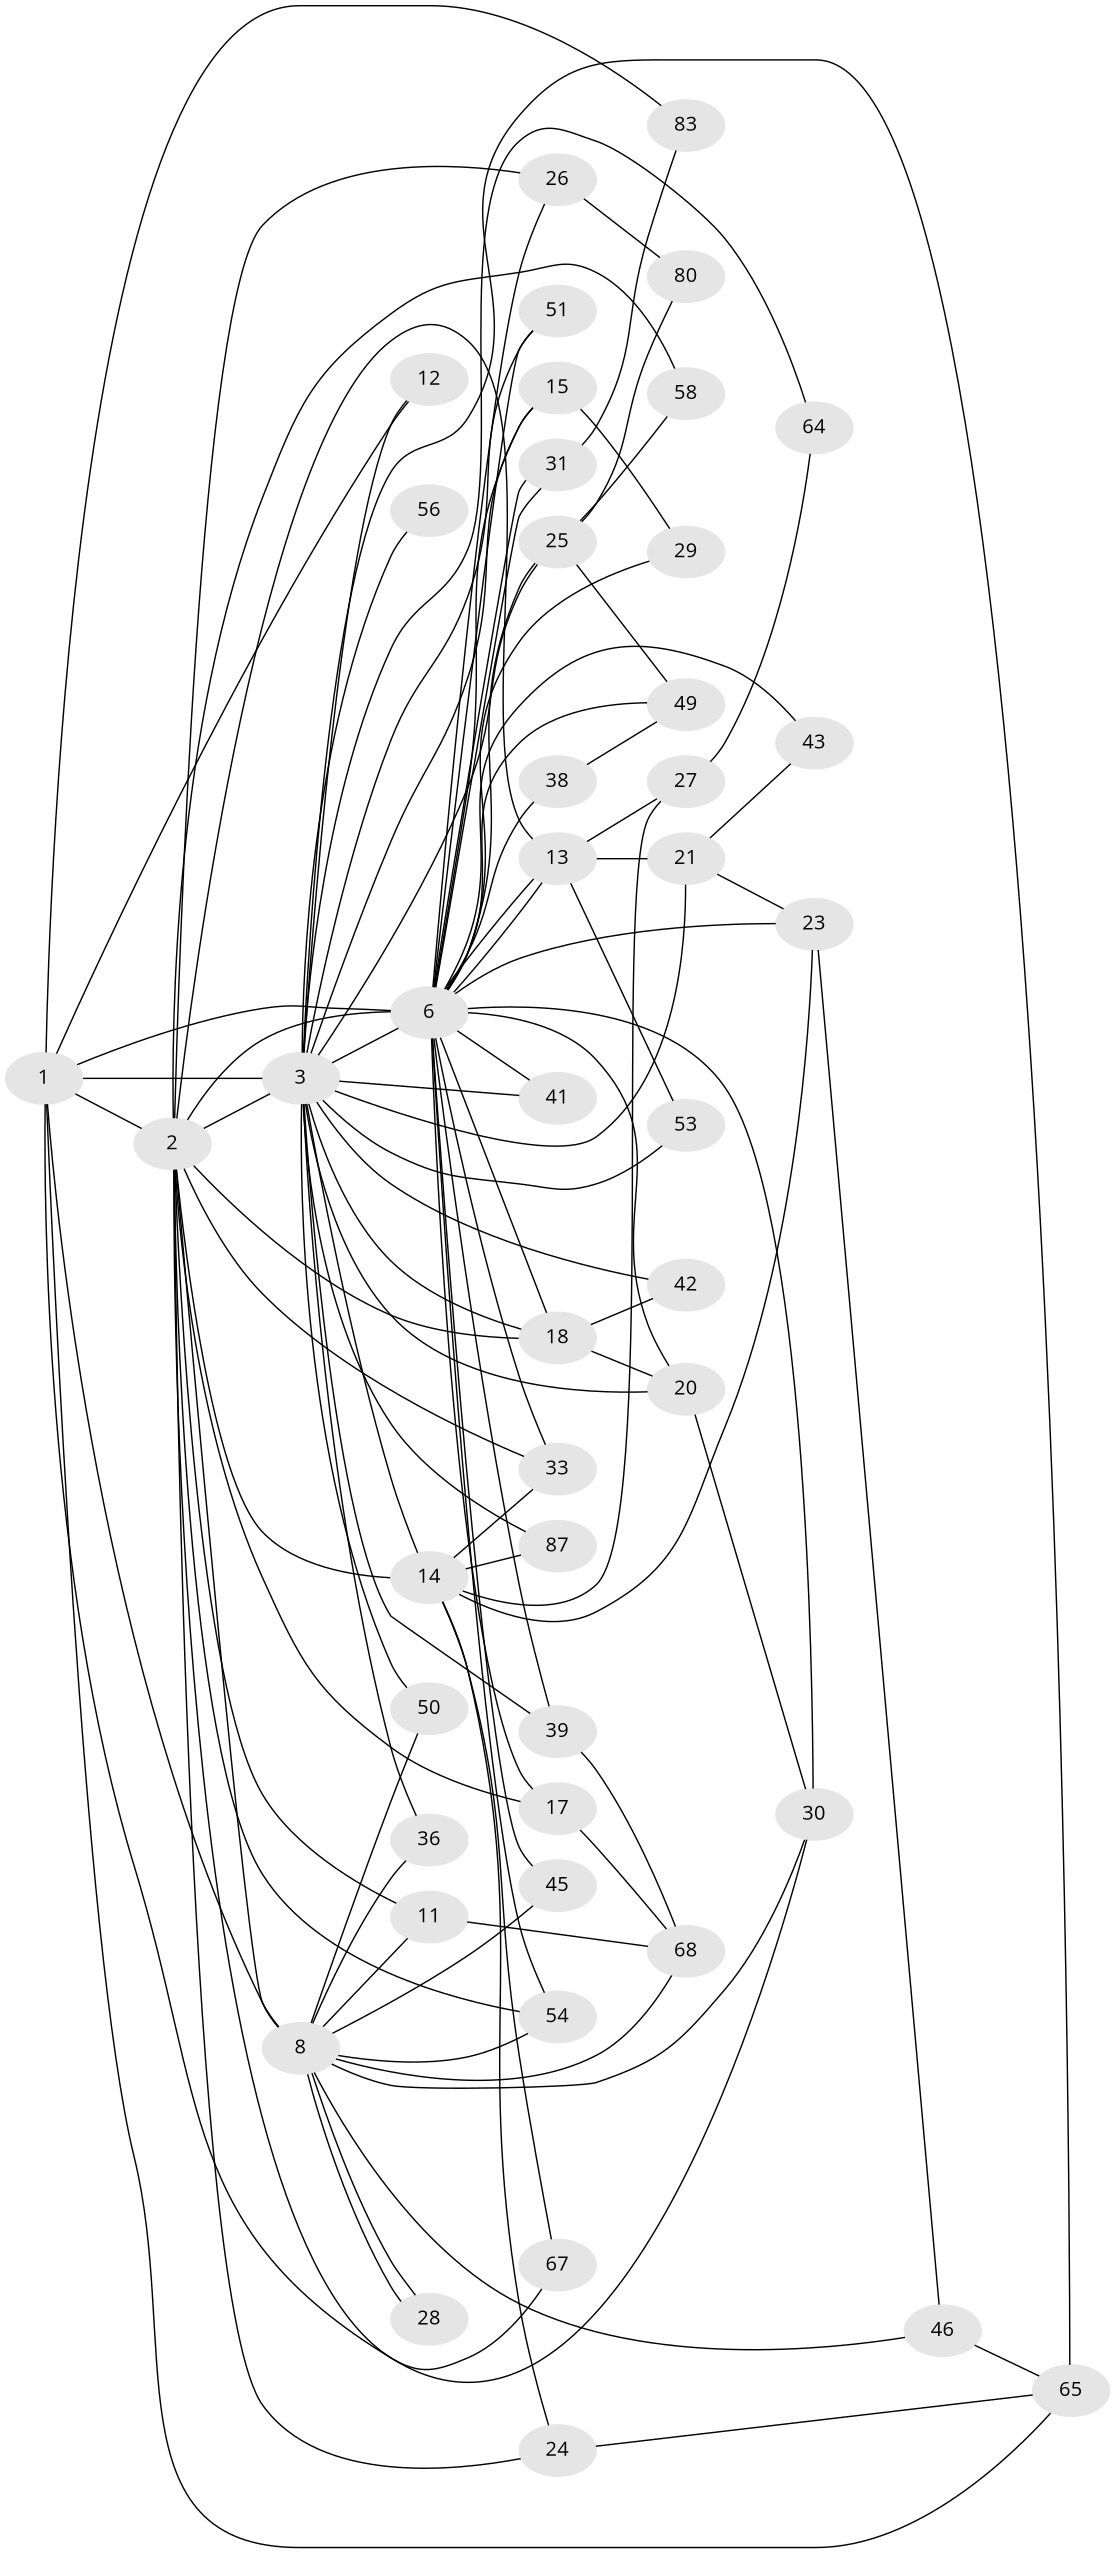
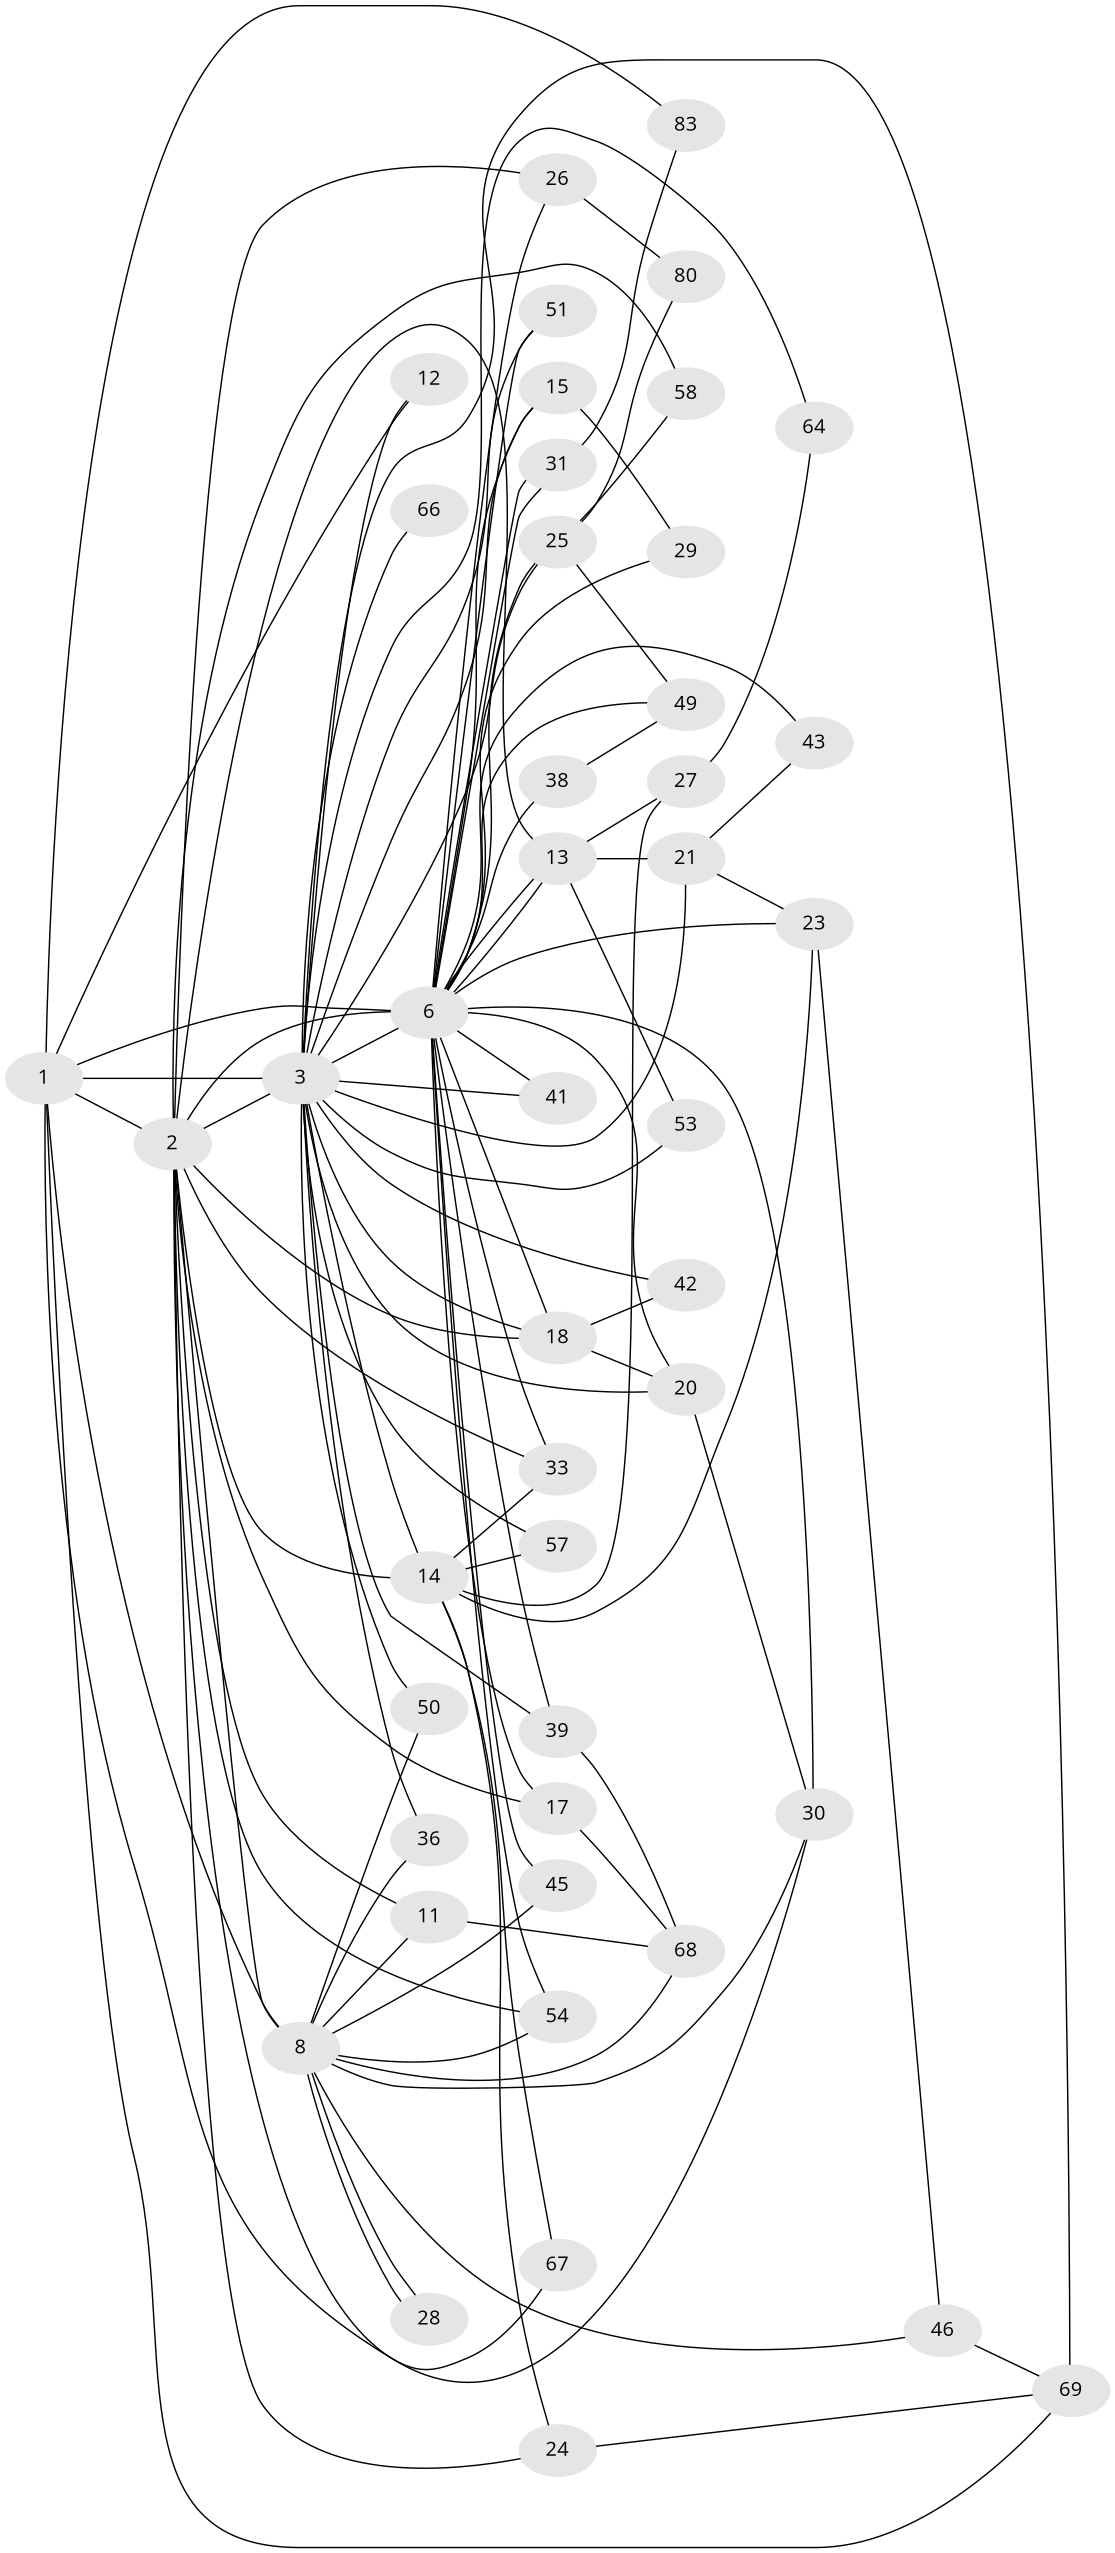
(429, 511) -> (429, 511)
(558, 1546) -> (558, 1546)
(1071, 2391) -> (1071, 2391)
